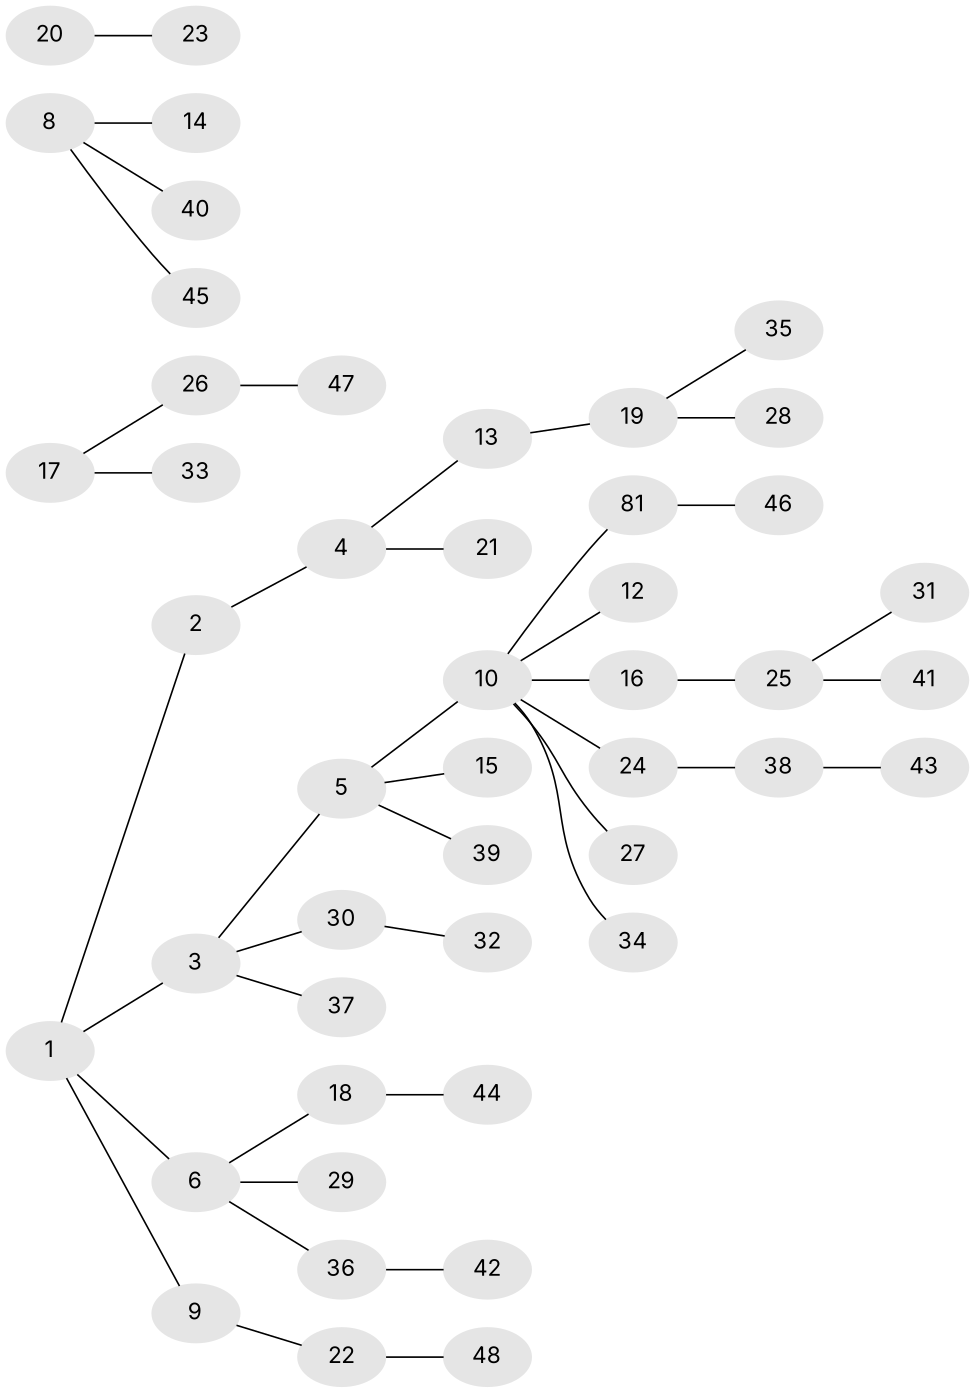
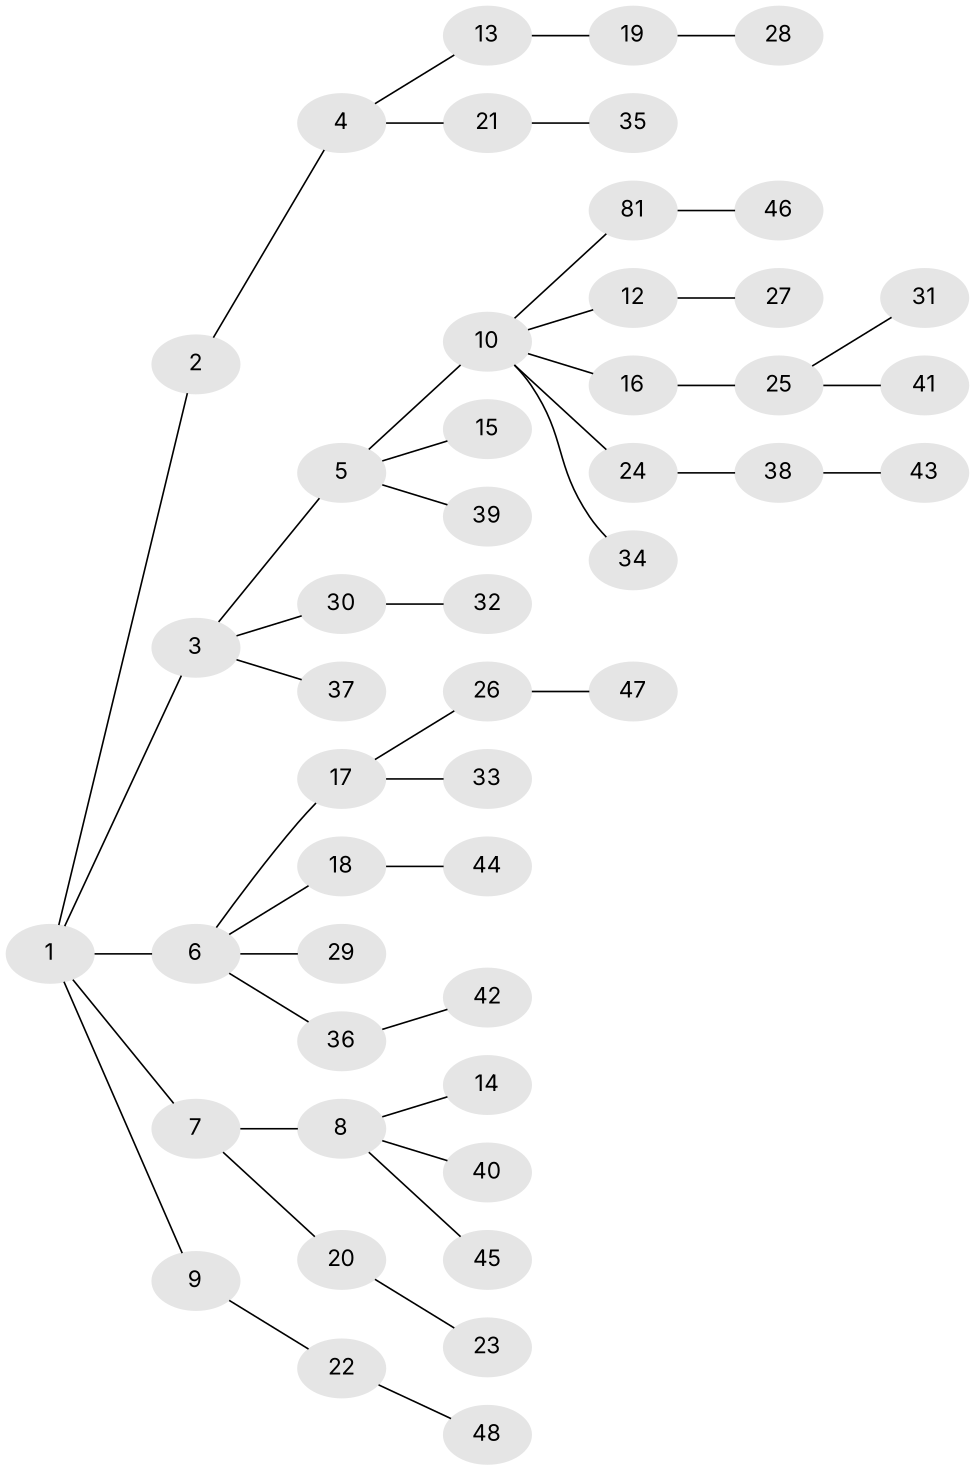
(706, 374) -> (561, 123)
(562, 771) -> (706, 298)
none -> (264, 864)
none -> (196, 1129)
